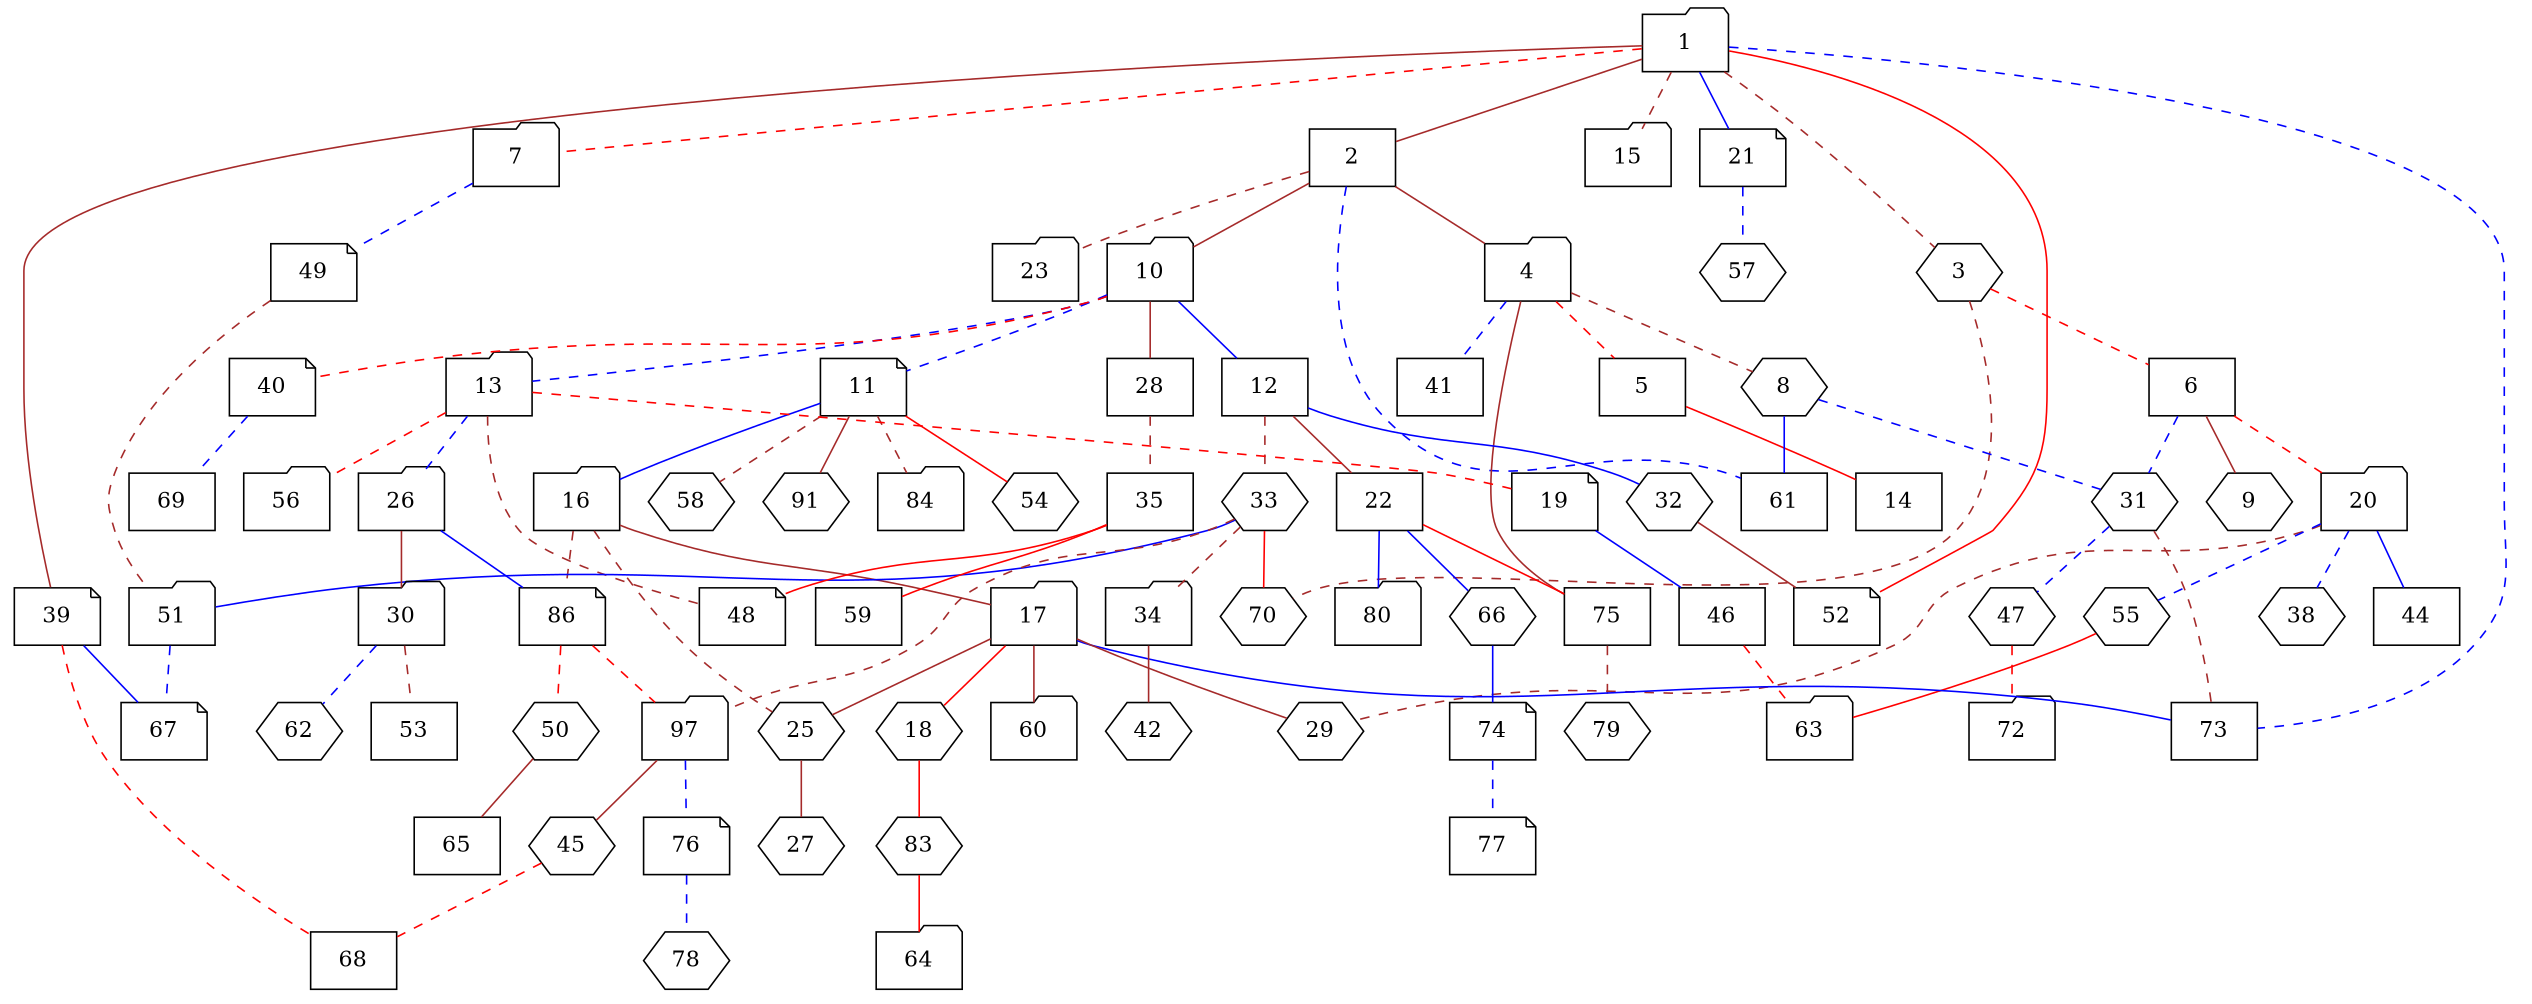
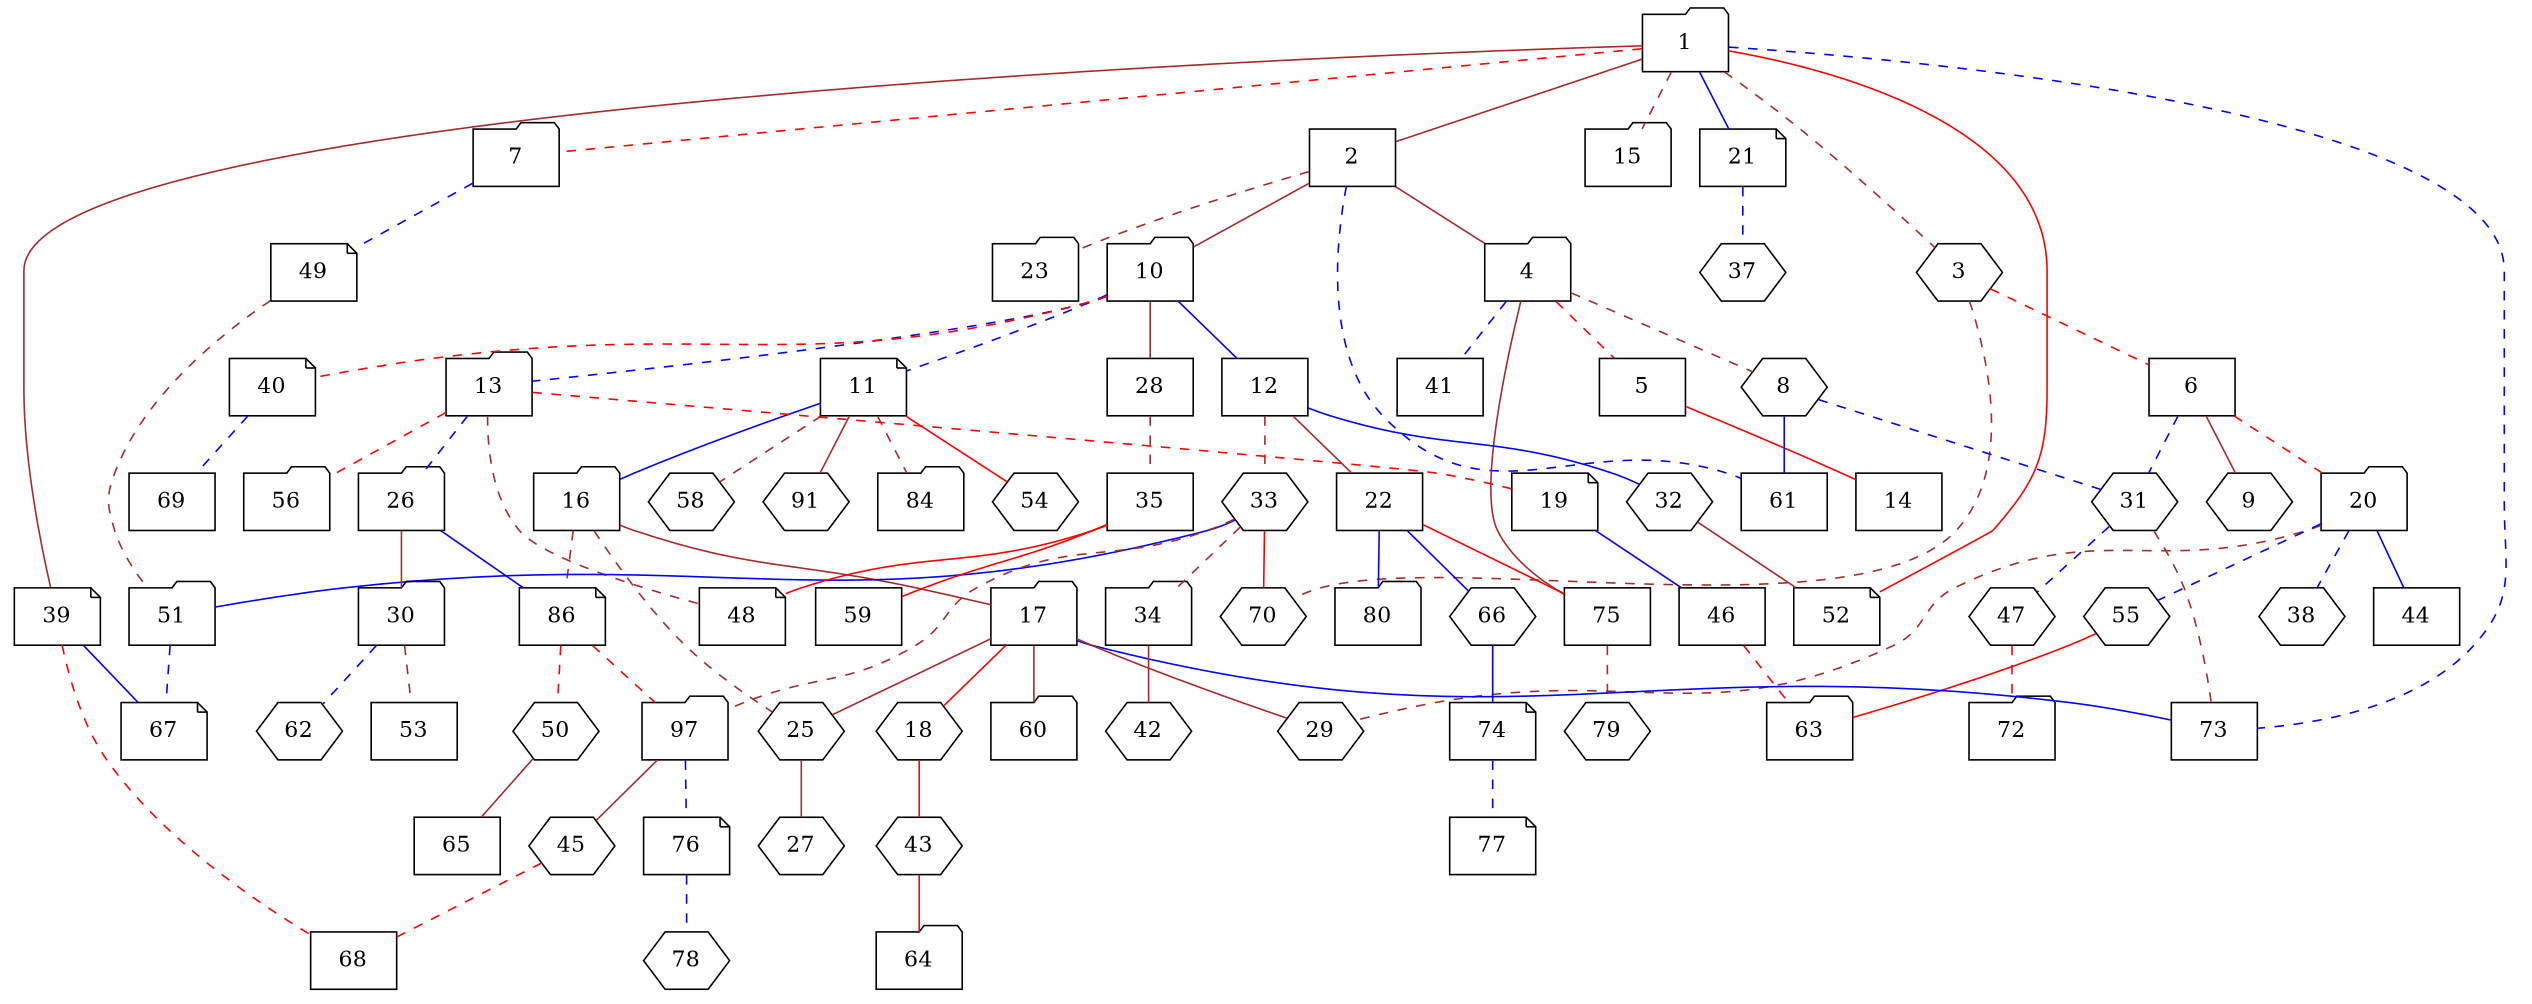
(1743, 272) -> (1743, 272)
(919, 846) -> (919, 846)
